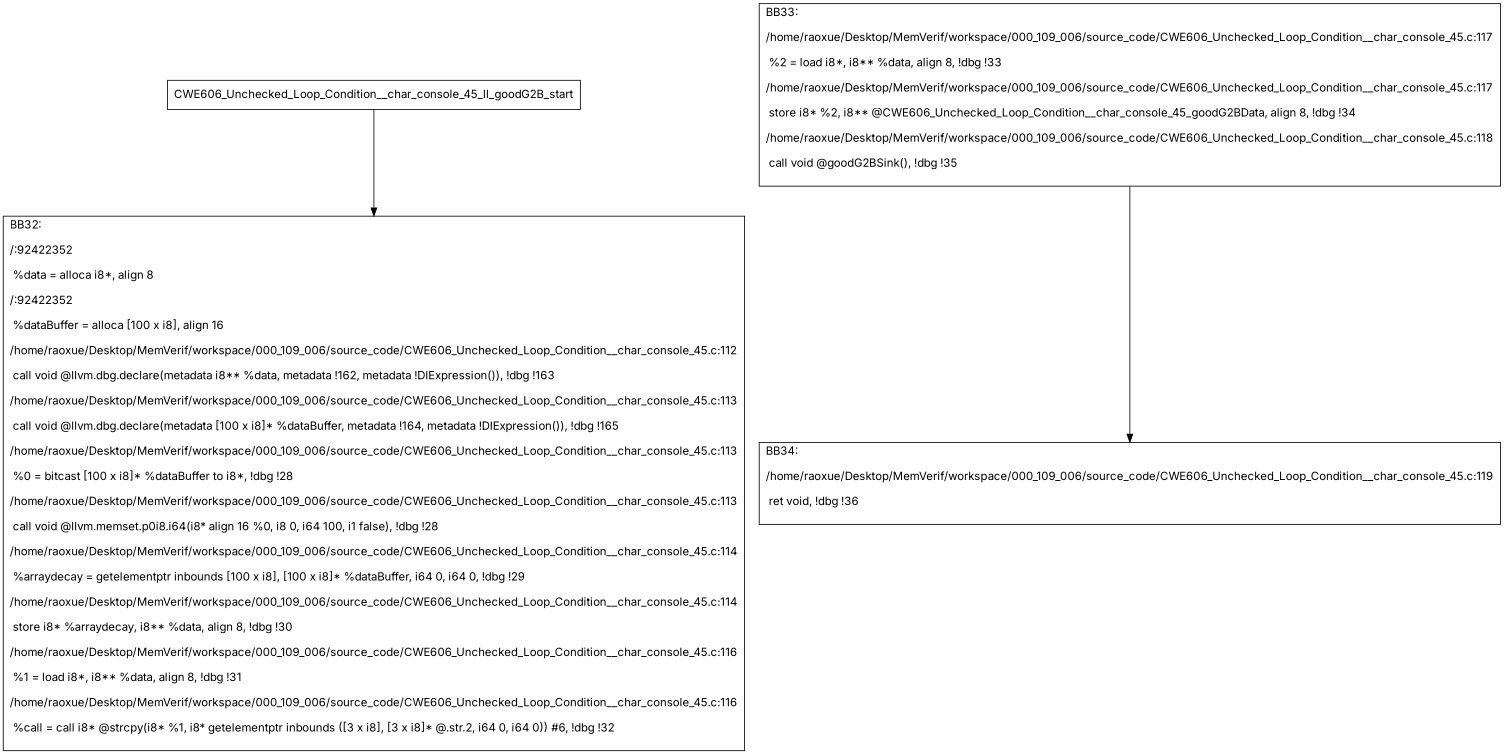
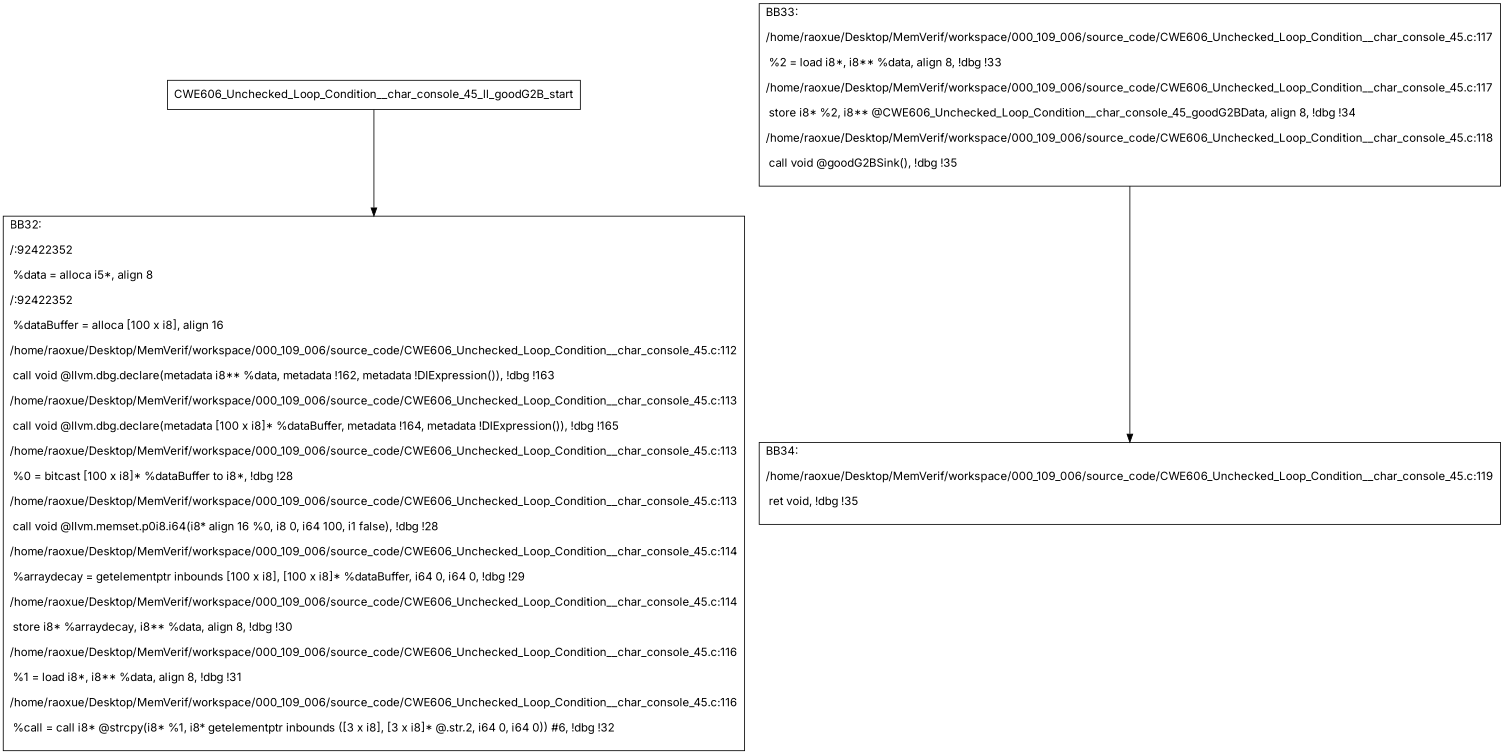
(82, 275) -> (82, 275)
(812, 502) -> (812, 502)
